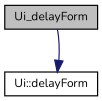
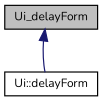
(59, 45) -> (43, 57)
